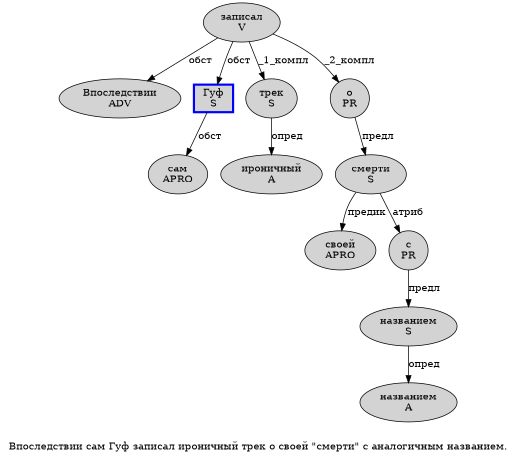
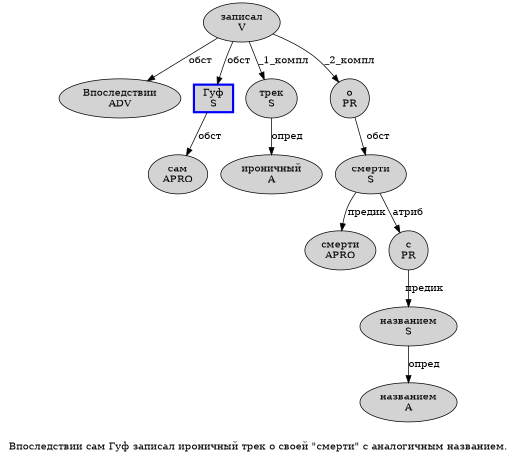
(378, 136) -> (378, 136)
(340, 250) -> (340, 250)
(424, 288) -> (424, 288)
